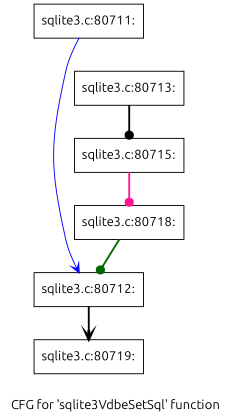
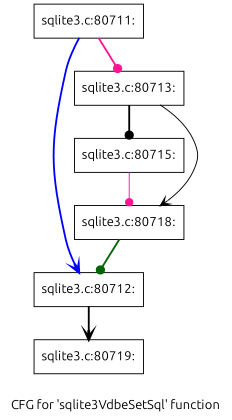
none -> (107, 52)
(54, 151) -> (54, 151)
none -> (197, 151)
(129, 185) -> (129, 185)
